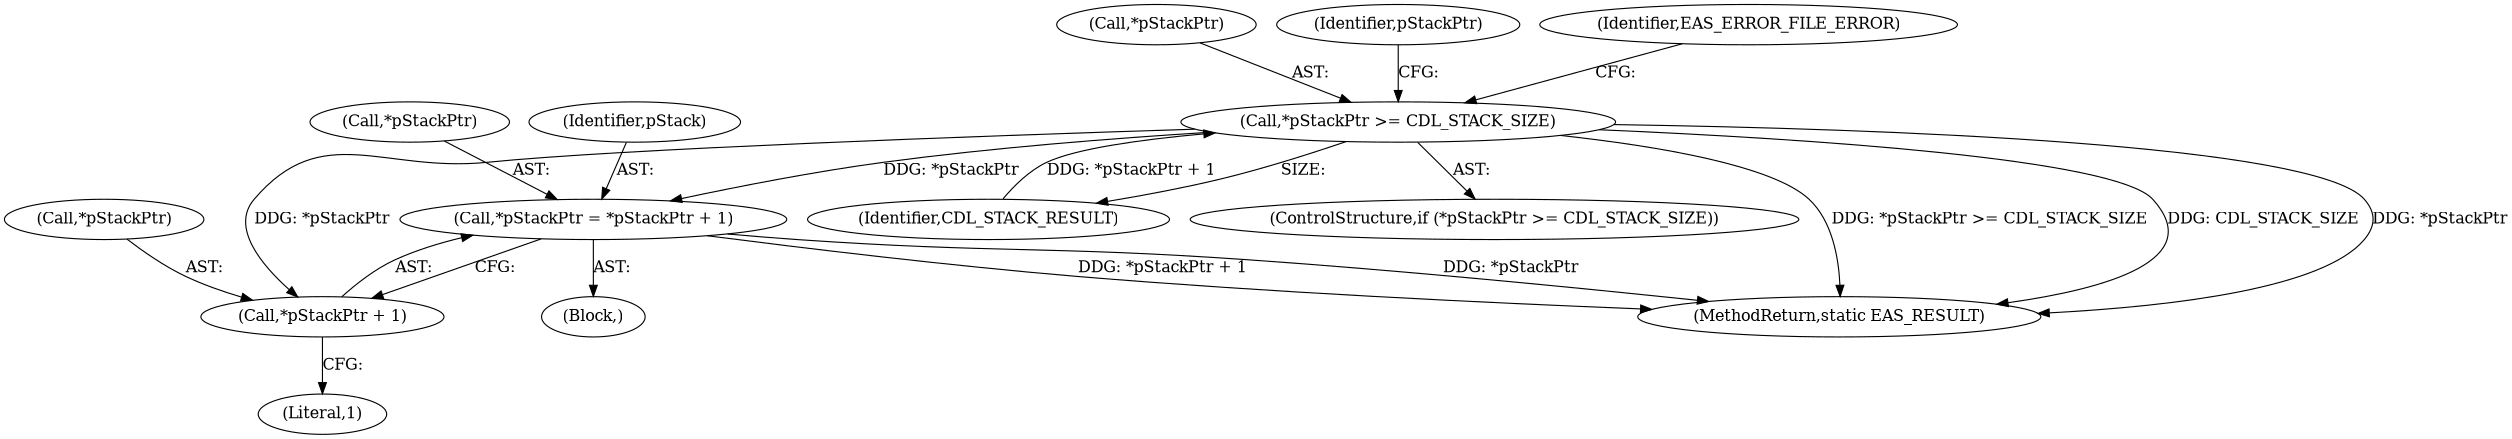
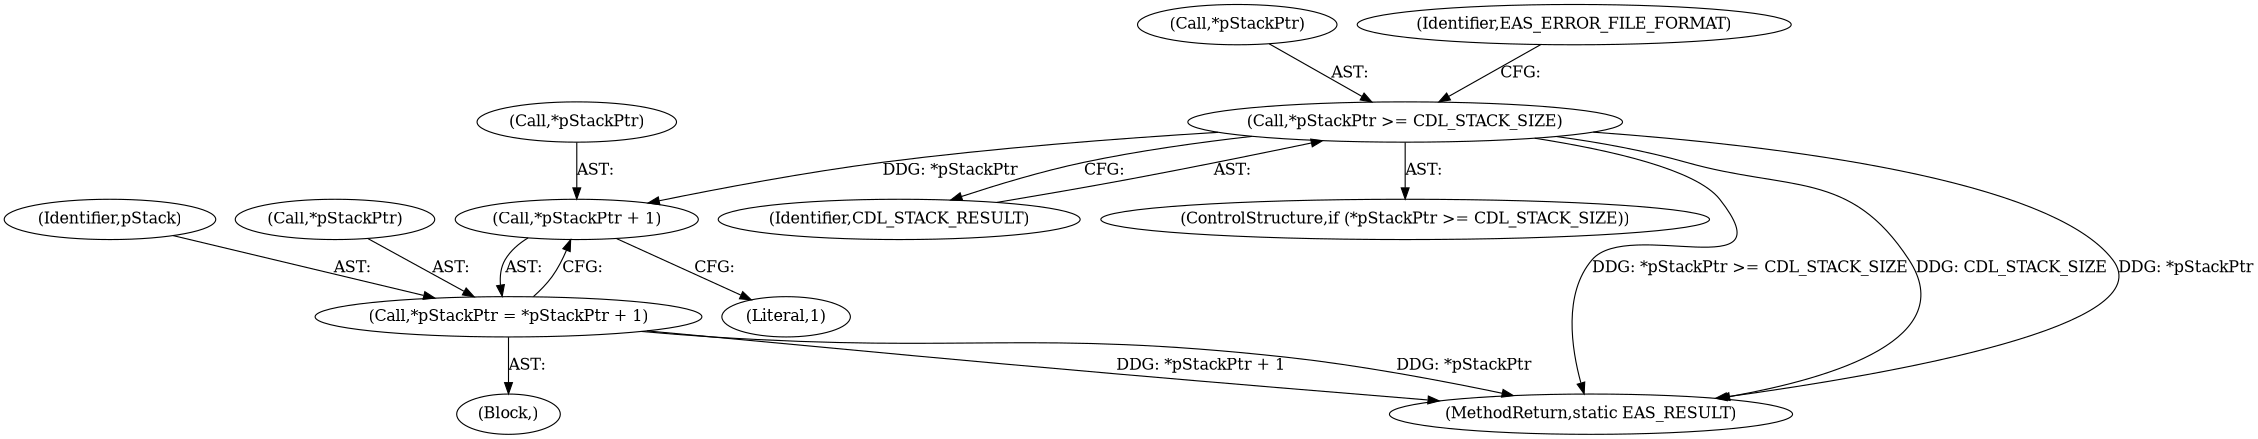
(1398, 25) -> none
(1749, 25) -> (1574, 25)
(945, 155) -> none
(1131, 171) -> (1235, 171)
(1306, 171) -> (1107, 171)
